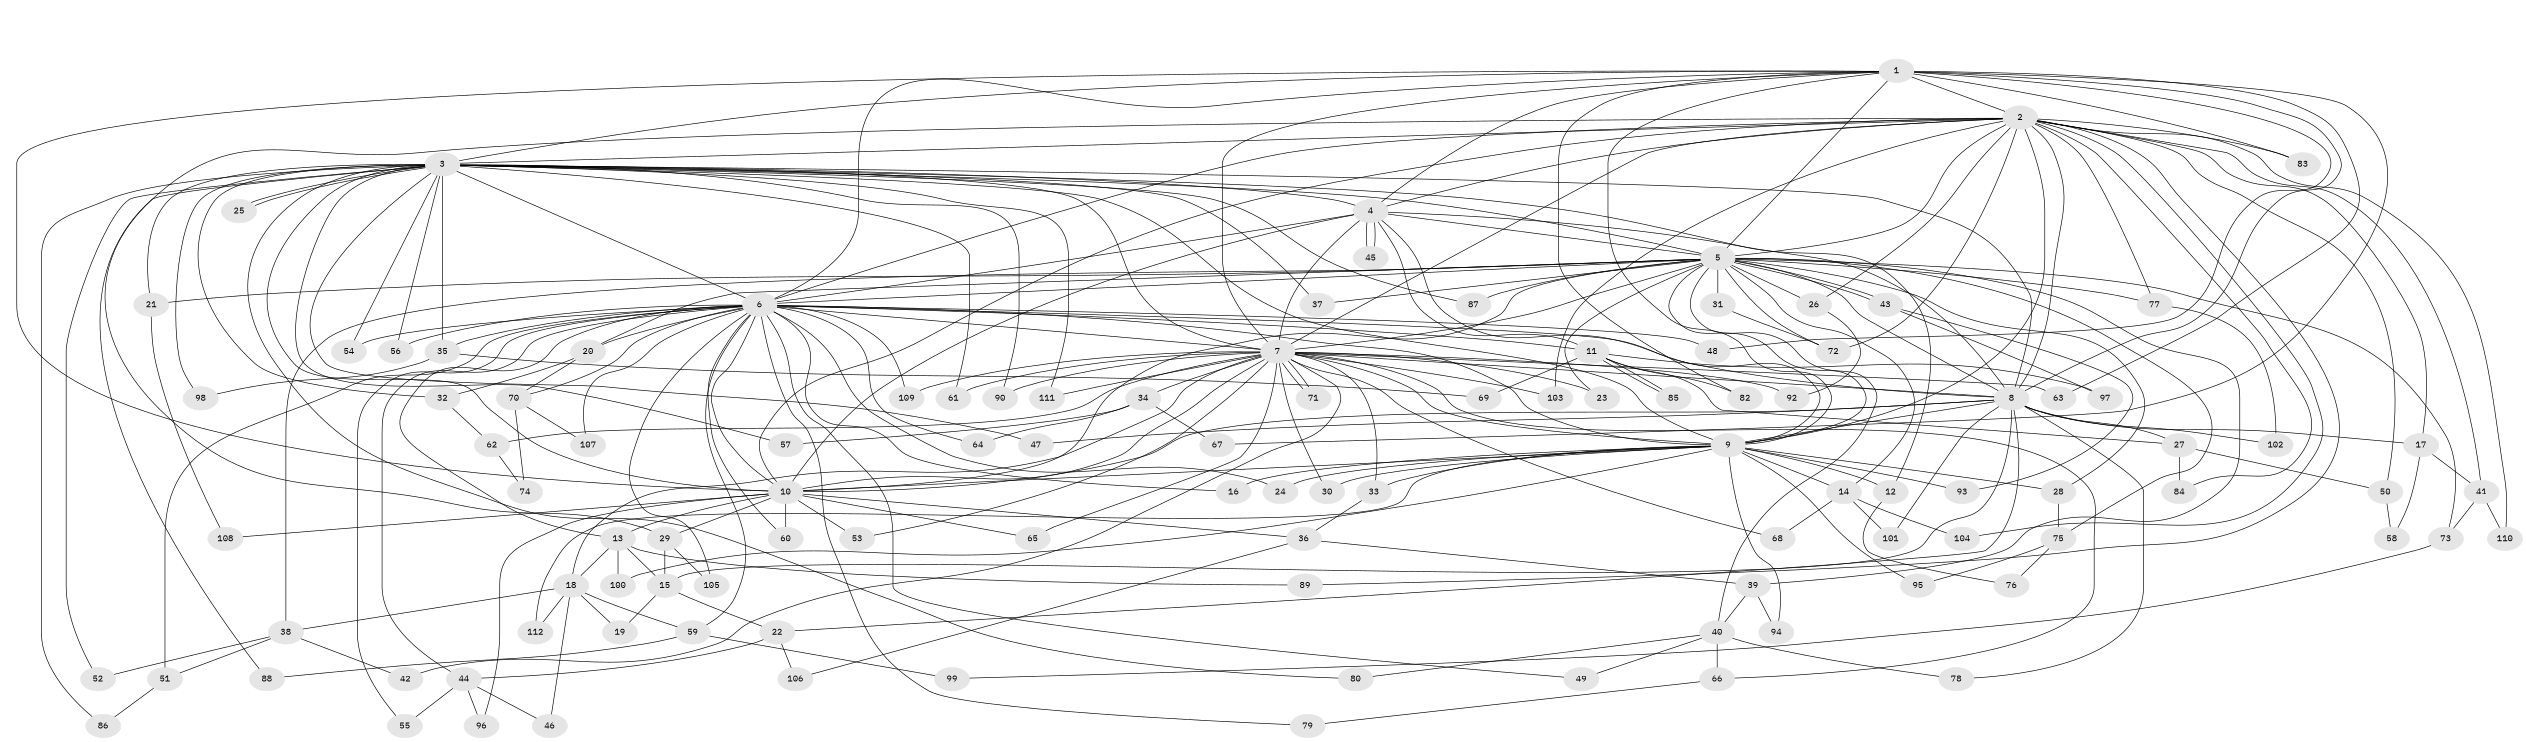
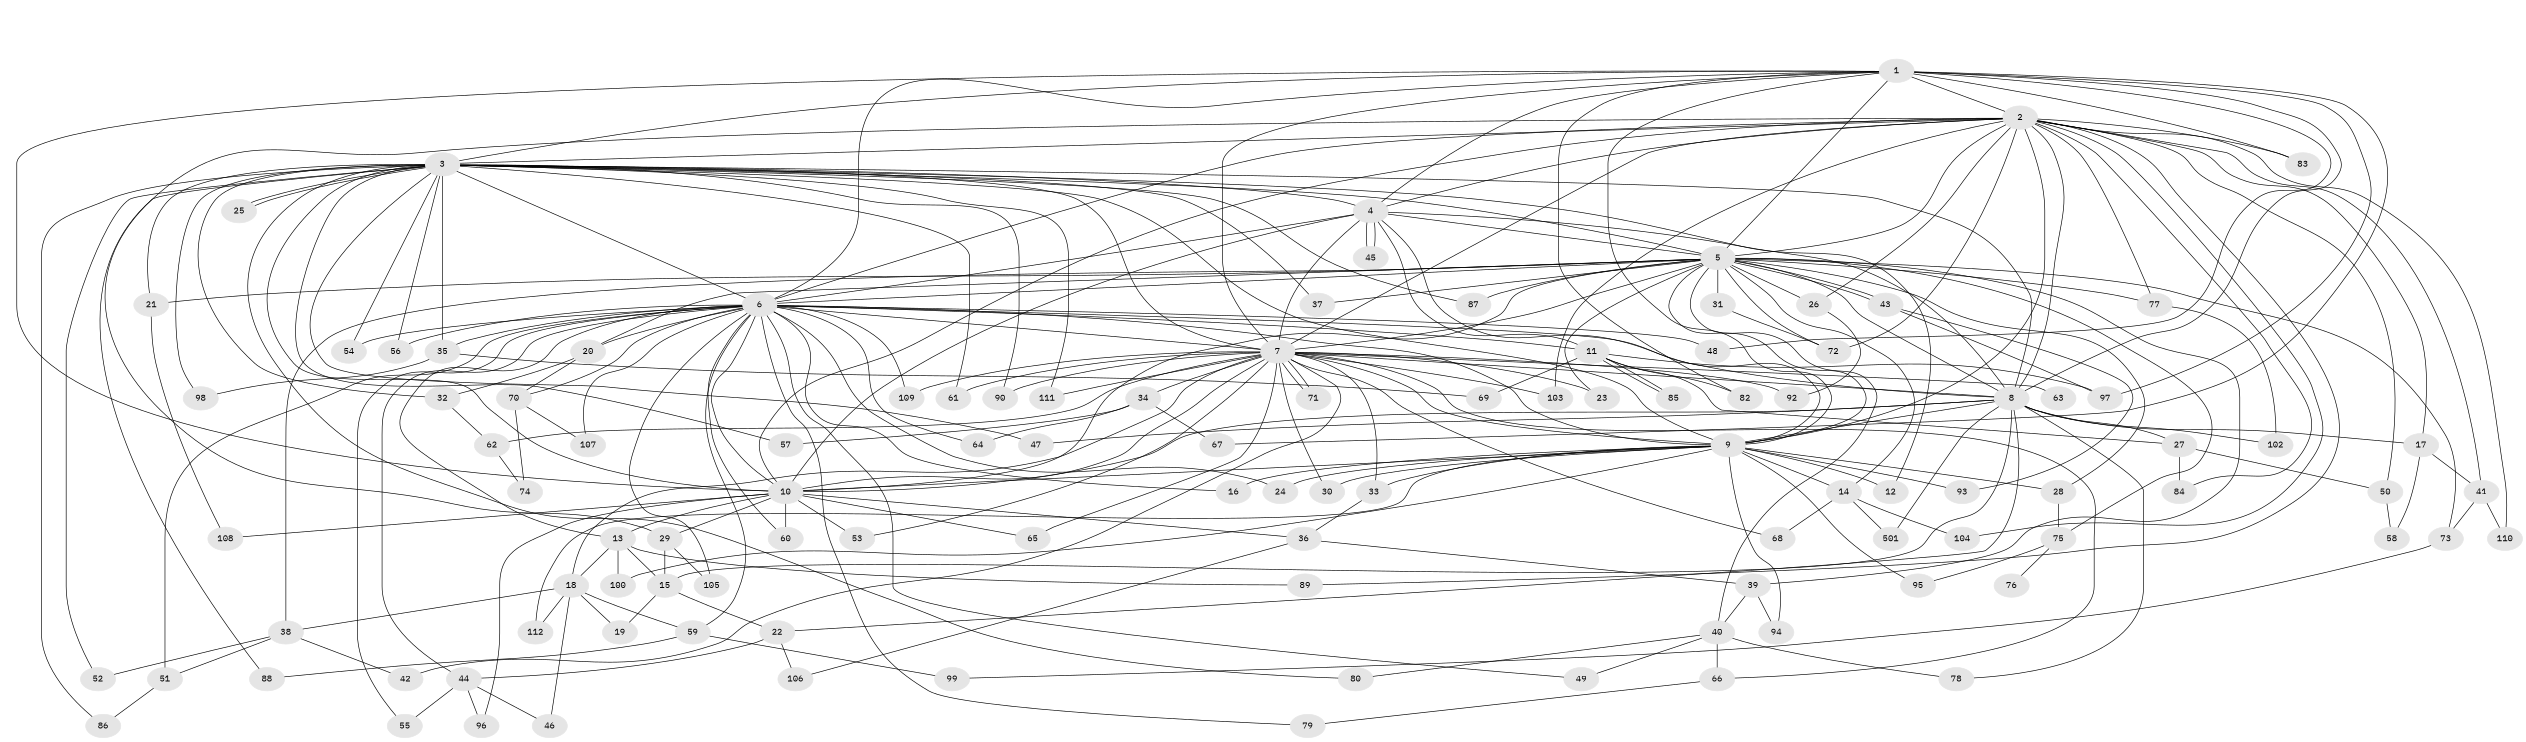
(2333, 128) -> (2336, 113)
(1891, 539) -> (1891, 539)
(1872, 554) -> none
